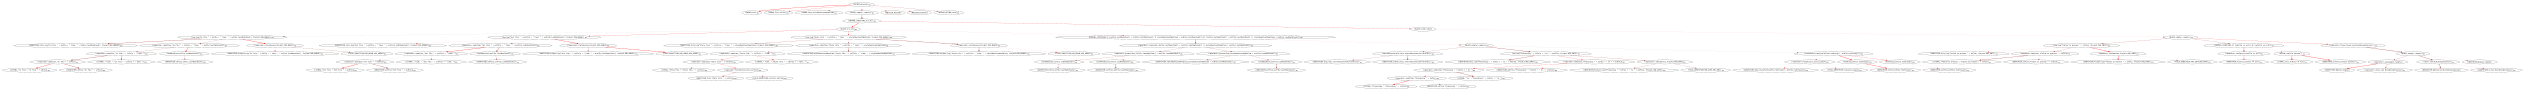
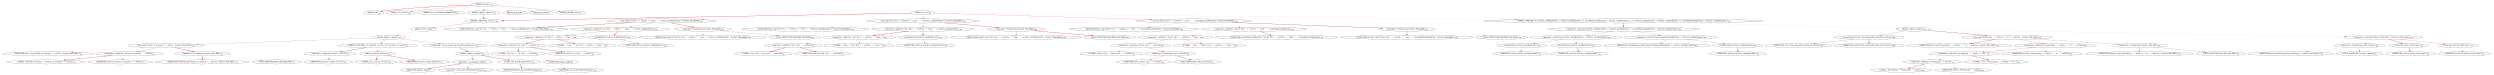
(856, 25) -> (708, 17)
(756, 74) -> (1183, 58)
